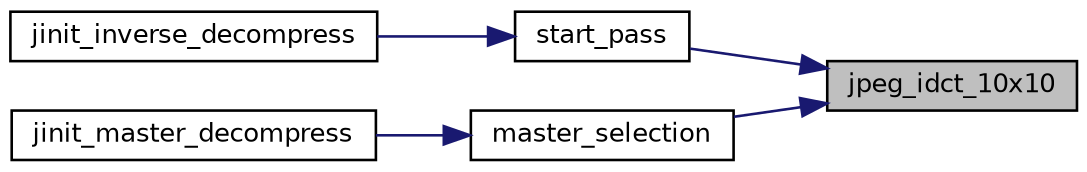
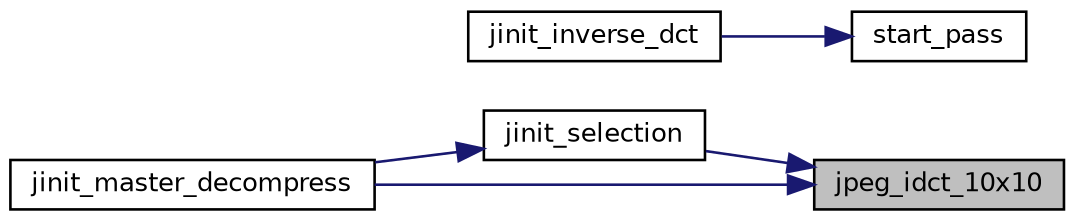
(194, 36) -> (594, 36)
(746, 57) -> (581, 185)
(602, 135) -> (594, 135)
